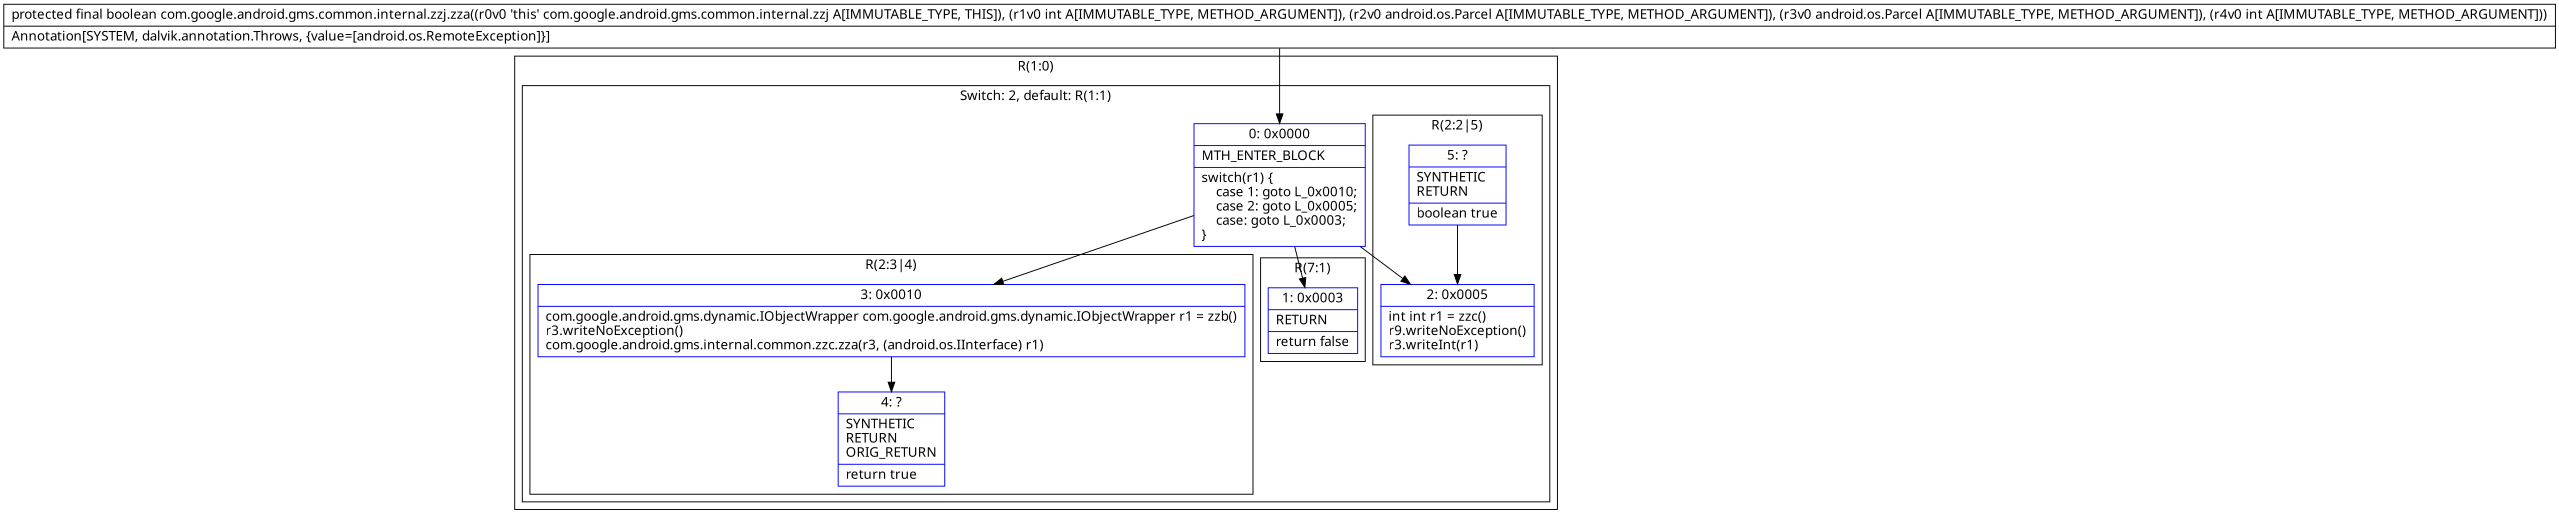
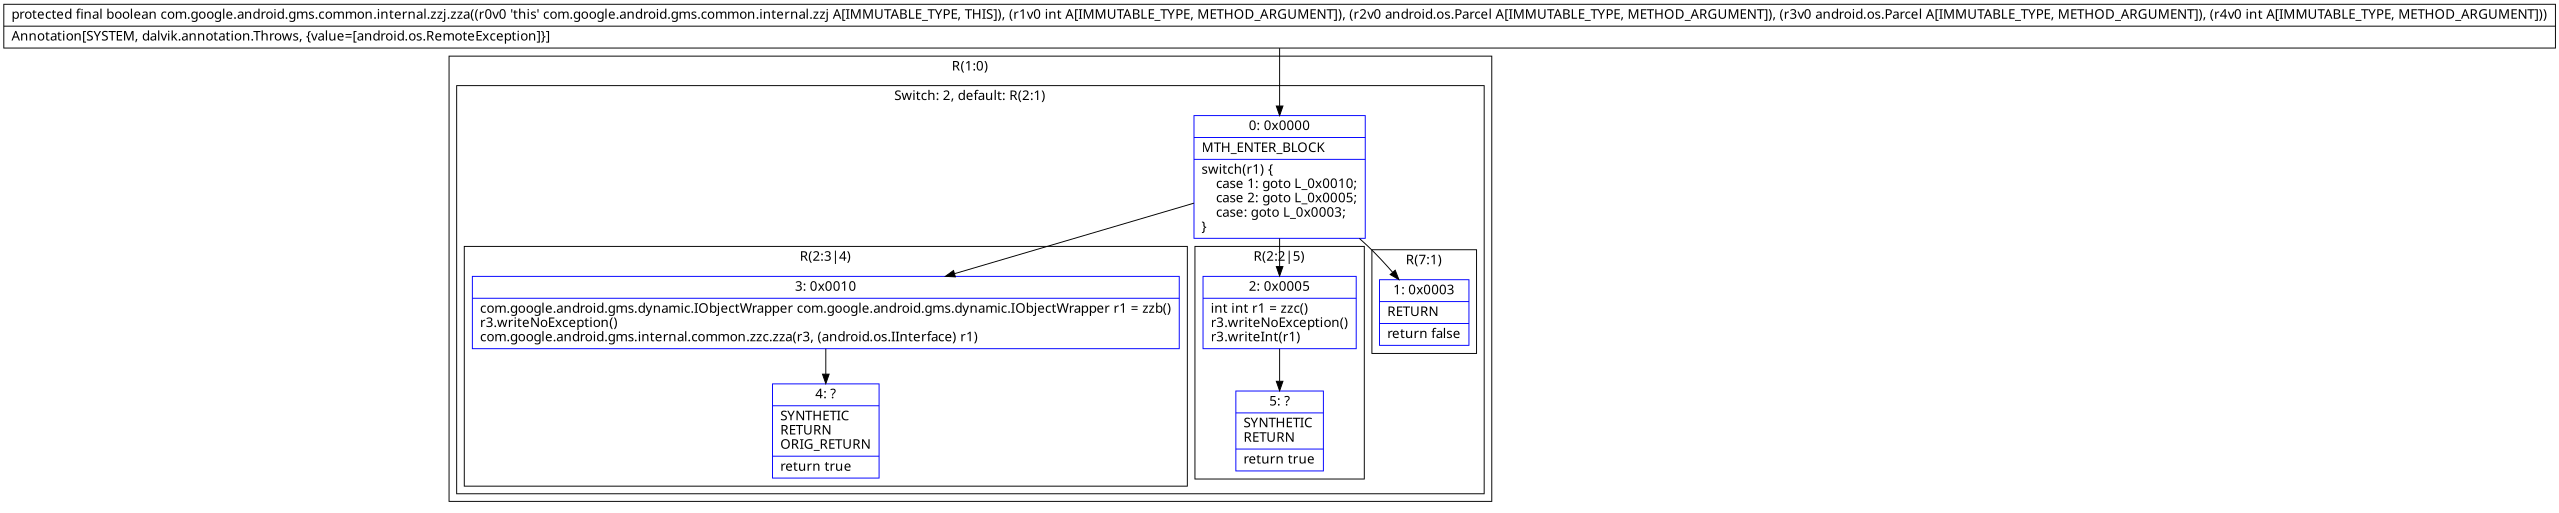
(1036, 97) -> (970, 97)
(1458, 214) -> (1280, 460)
(1458, 250) -> (1280, 365)
(1458, 331) -> (1280, 323)
